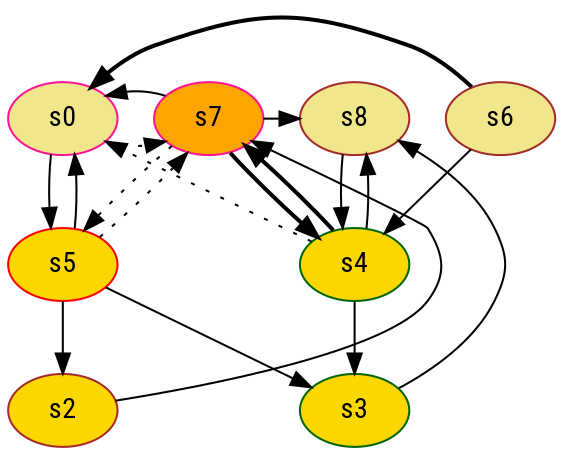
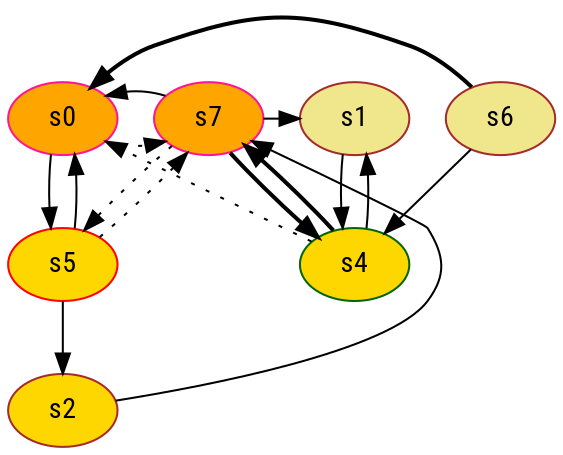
(63, 119) -> (63, 119)
(355, 119) -> (355, 119)
(355, 410) -> none
